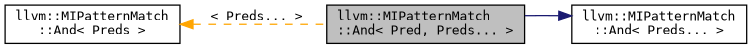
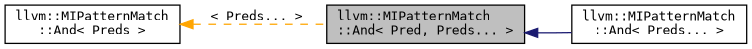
(542, 16) -> (555, 33)
